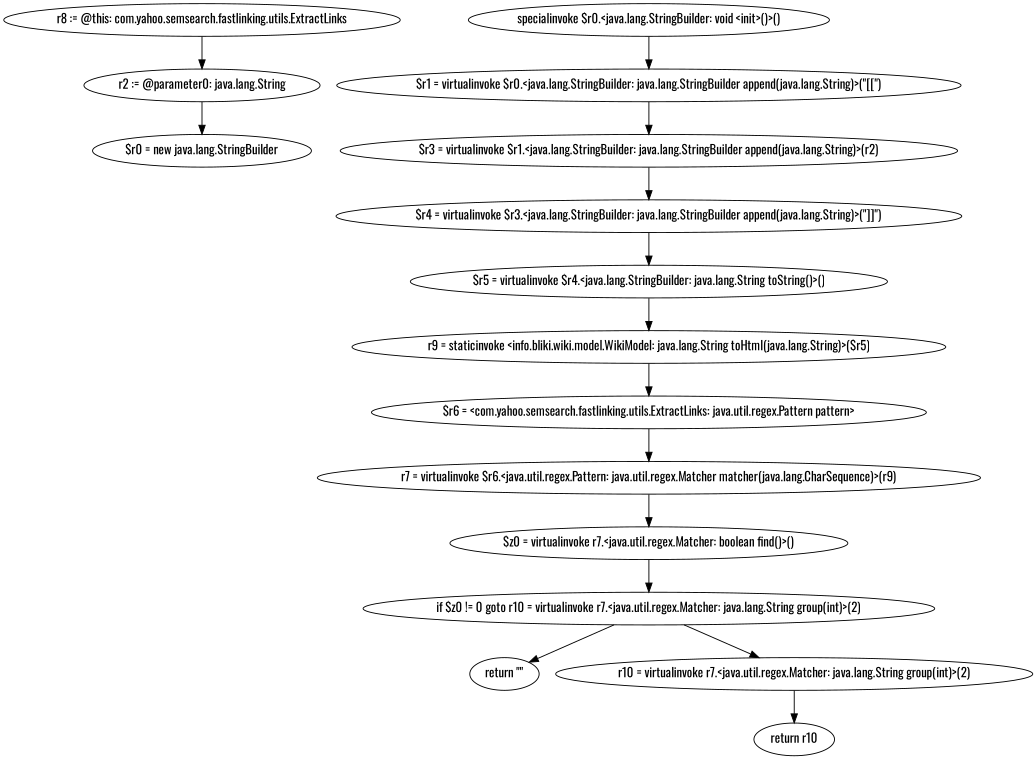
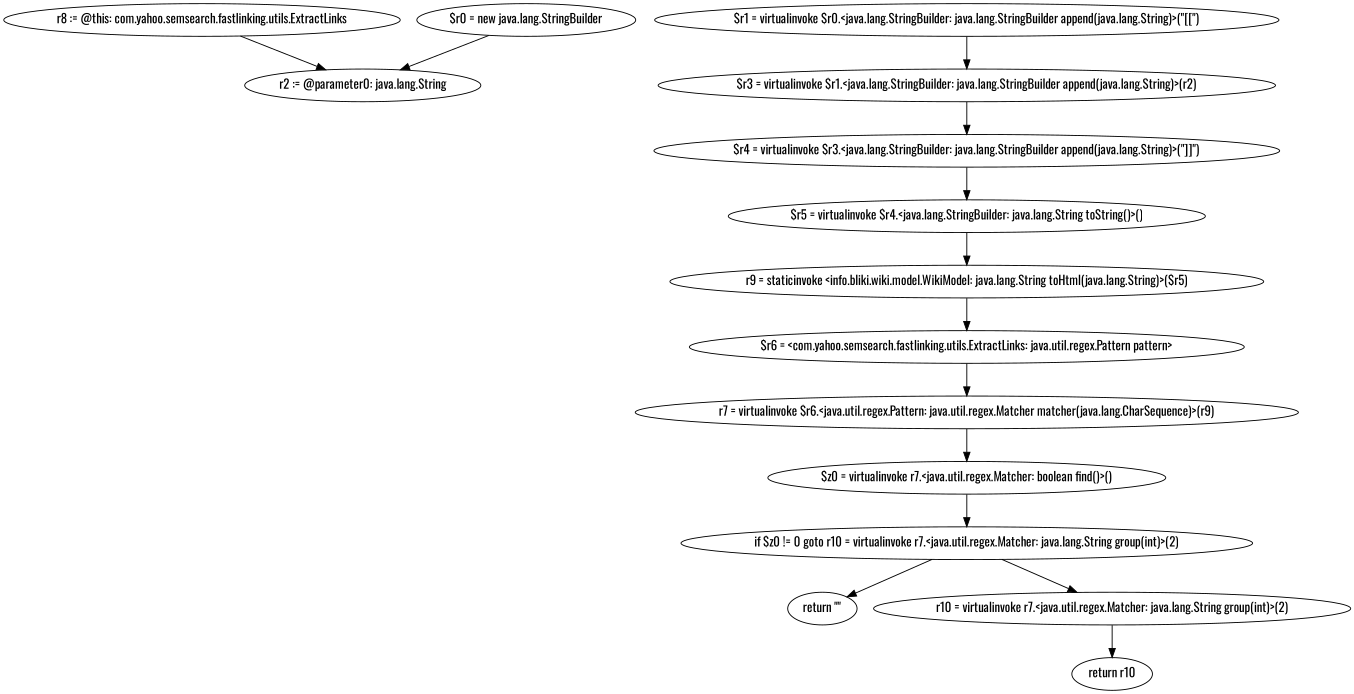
(649, 20) -> none
(202, 114) -> (449, 51)
